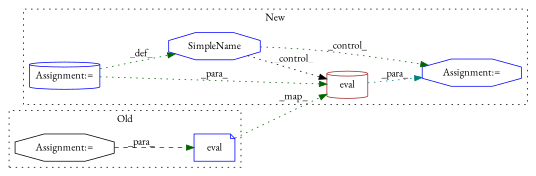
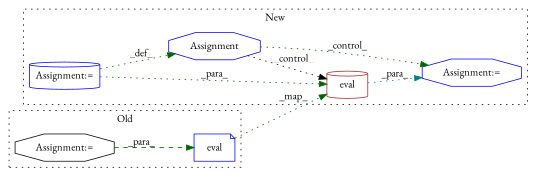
(214, 46) -> (214, 46)
